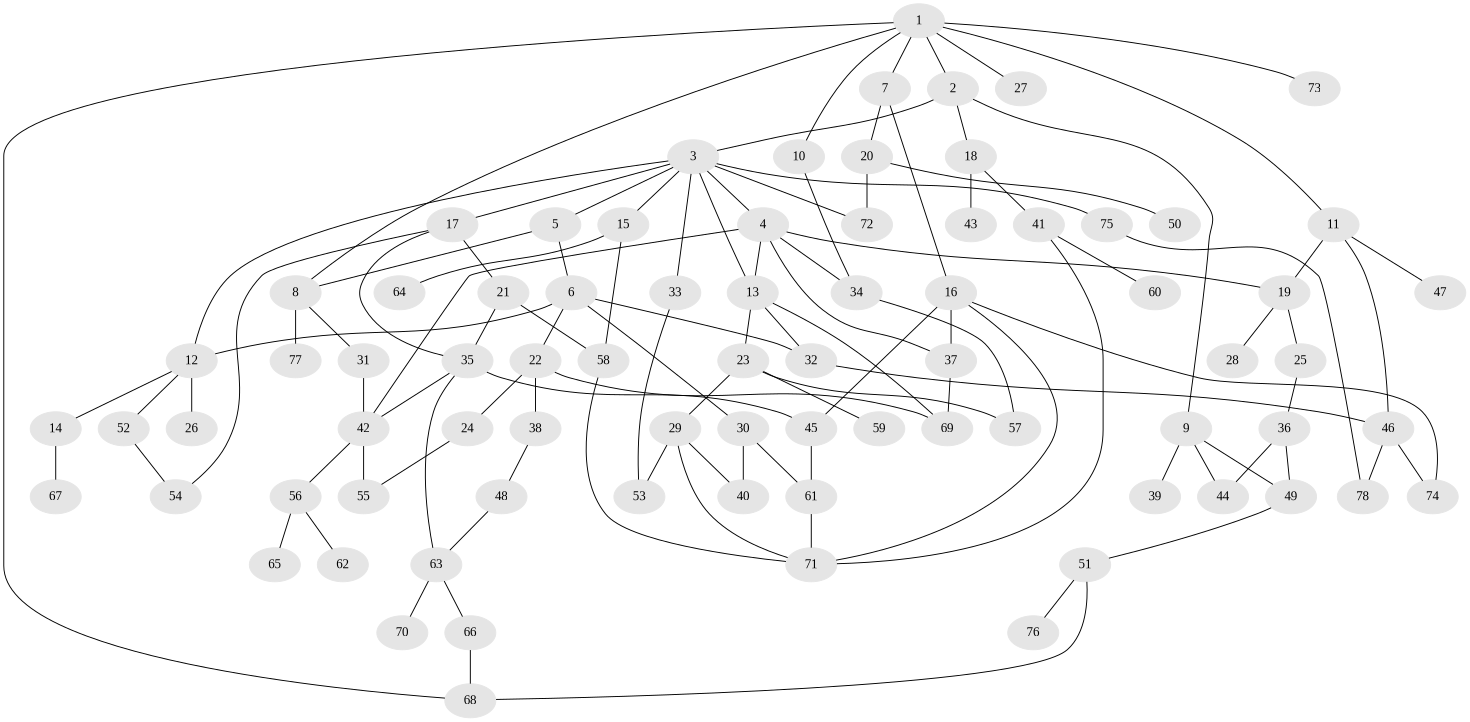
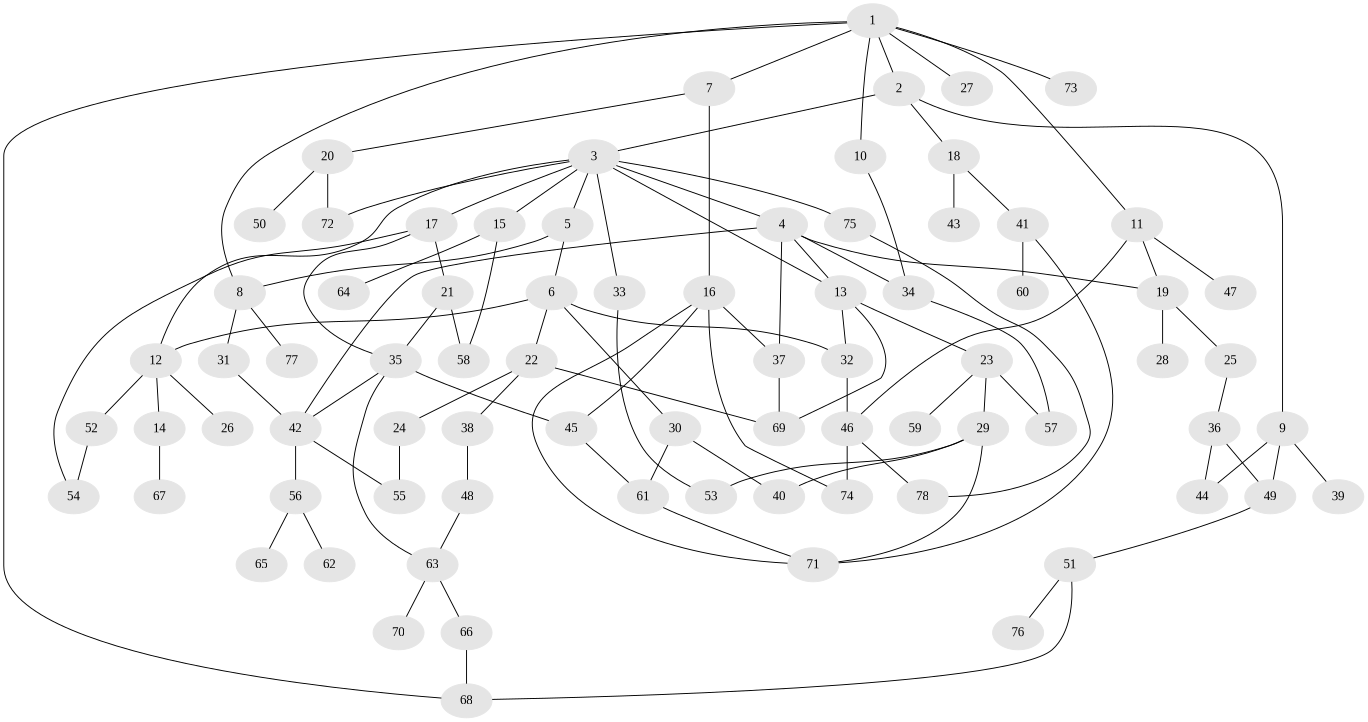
(625, 527) -> none
